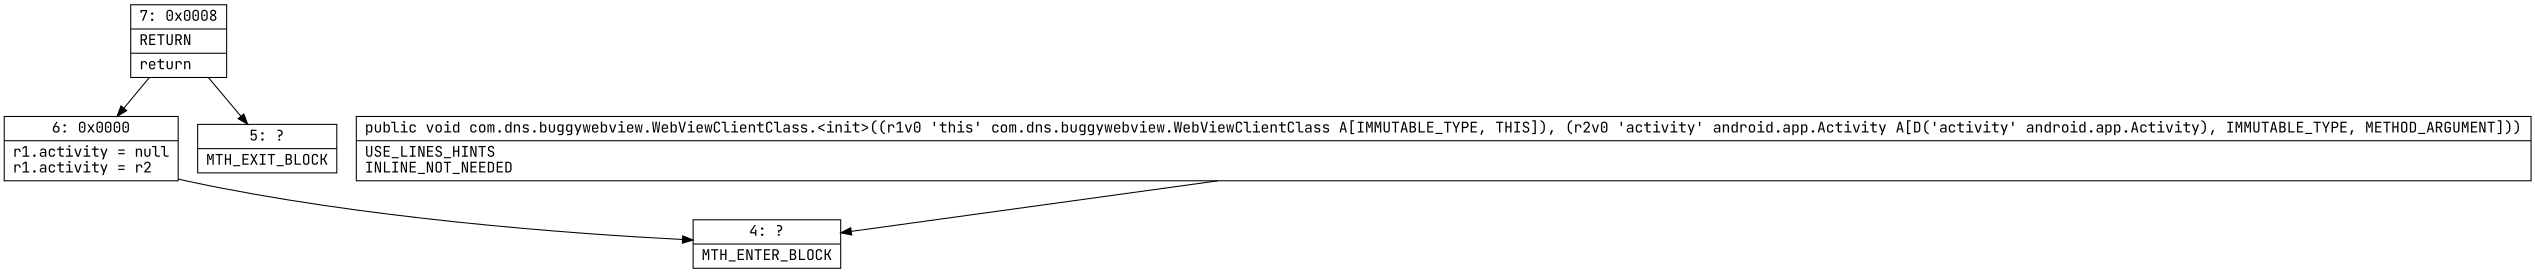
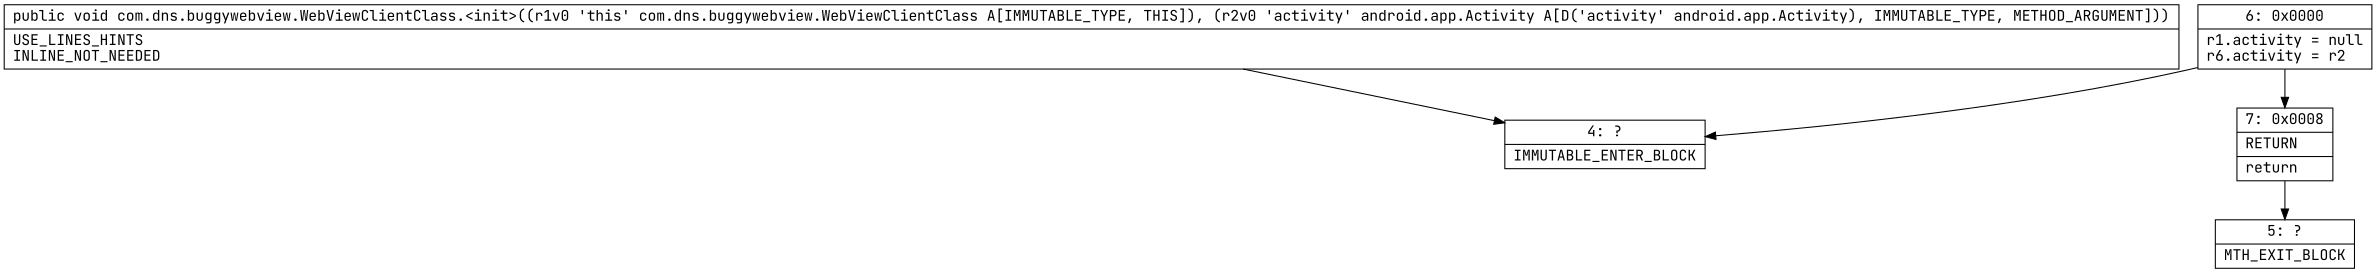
(137, 93) -> (2285, 83)
(83, 168) -> (2276, 56)
(767, 256) -> (1605, 156)
